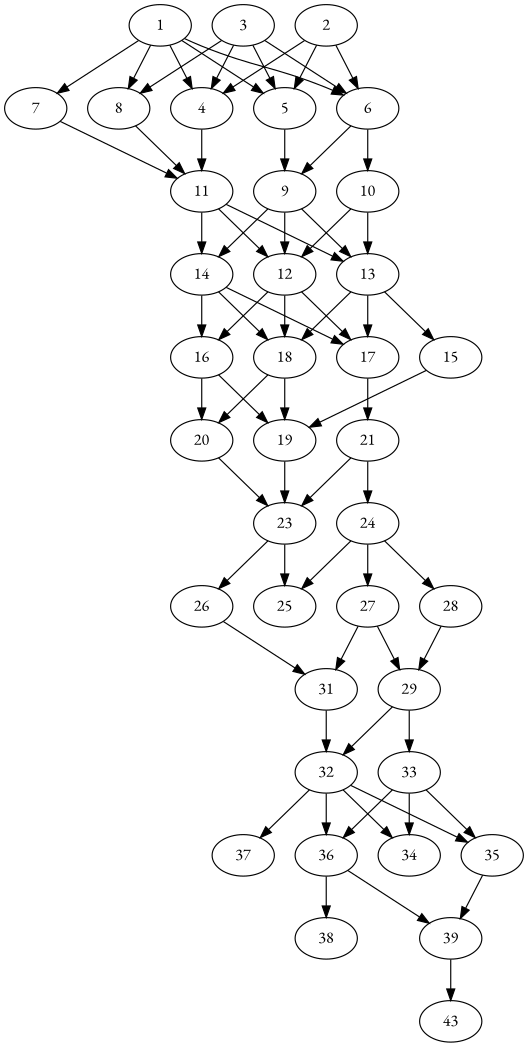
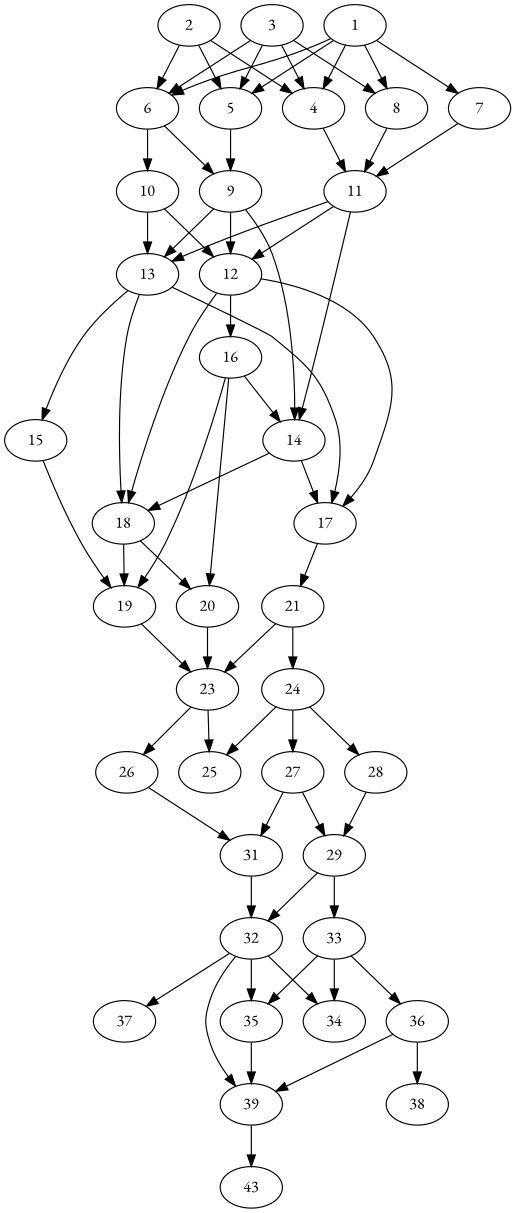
(202, 310) -> (259, 394)
(326, 808) -> (206, 1015)
